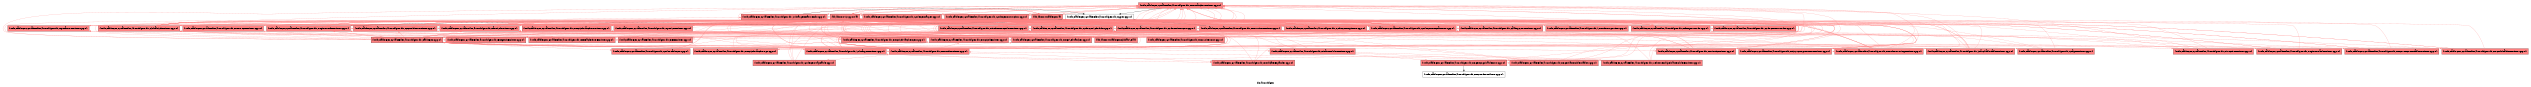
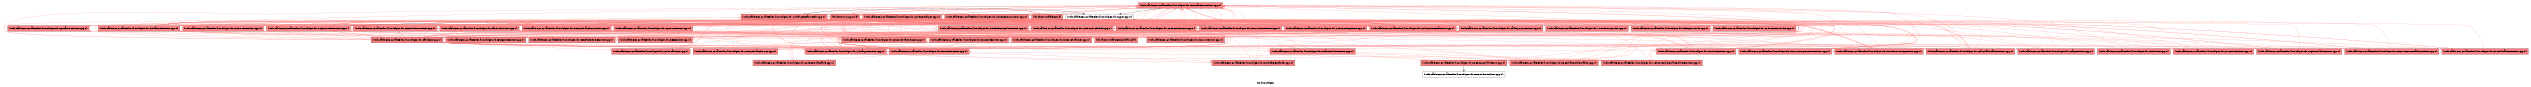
none -> (2134, 51)
